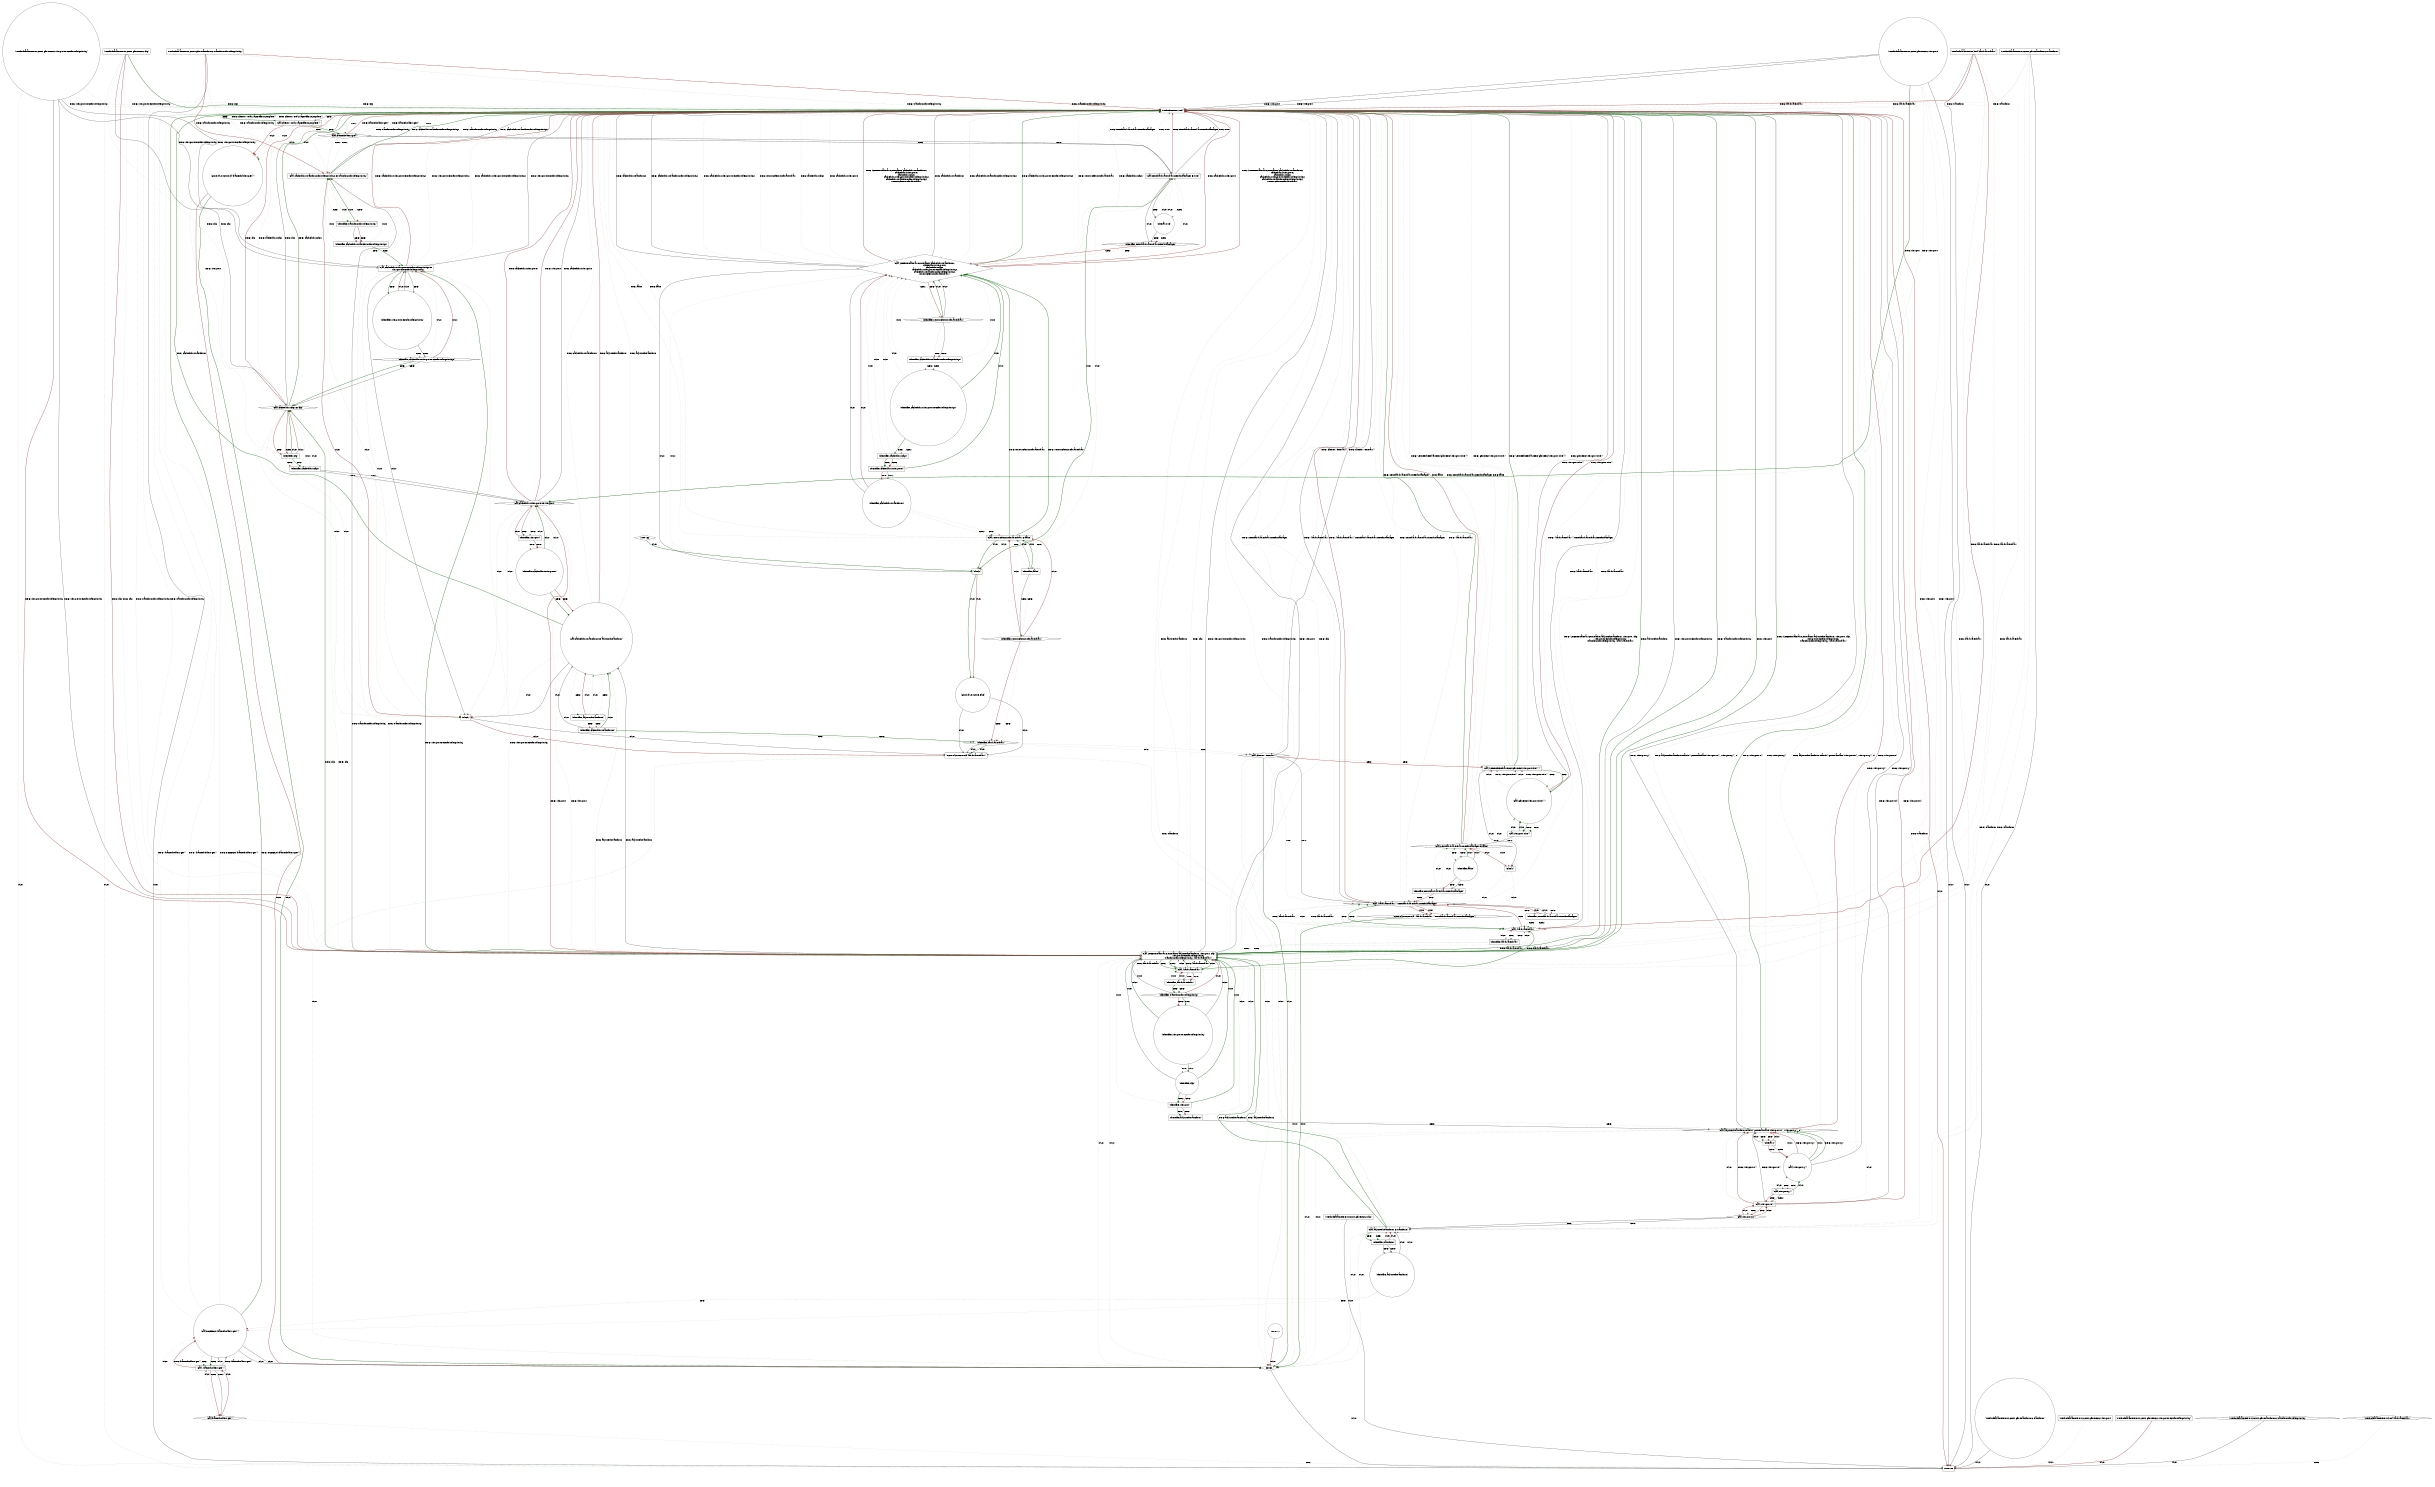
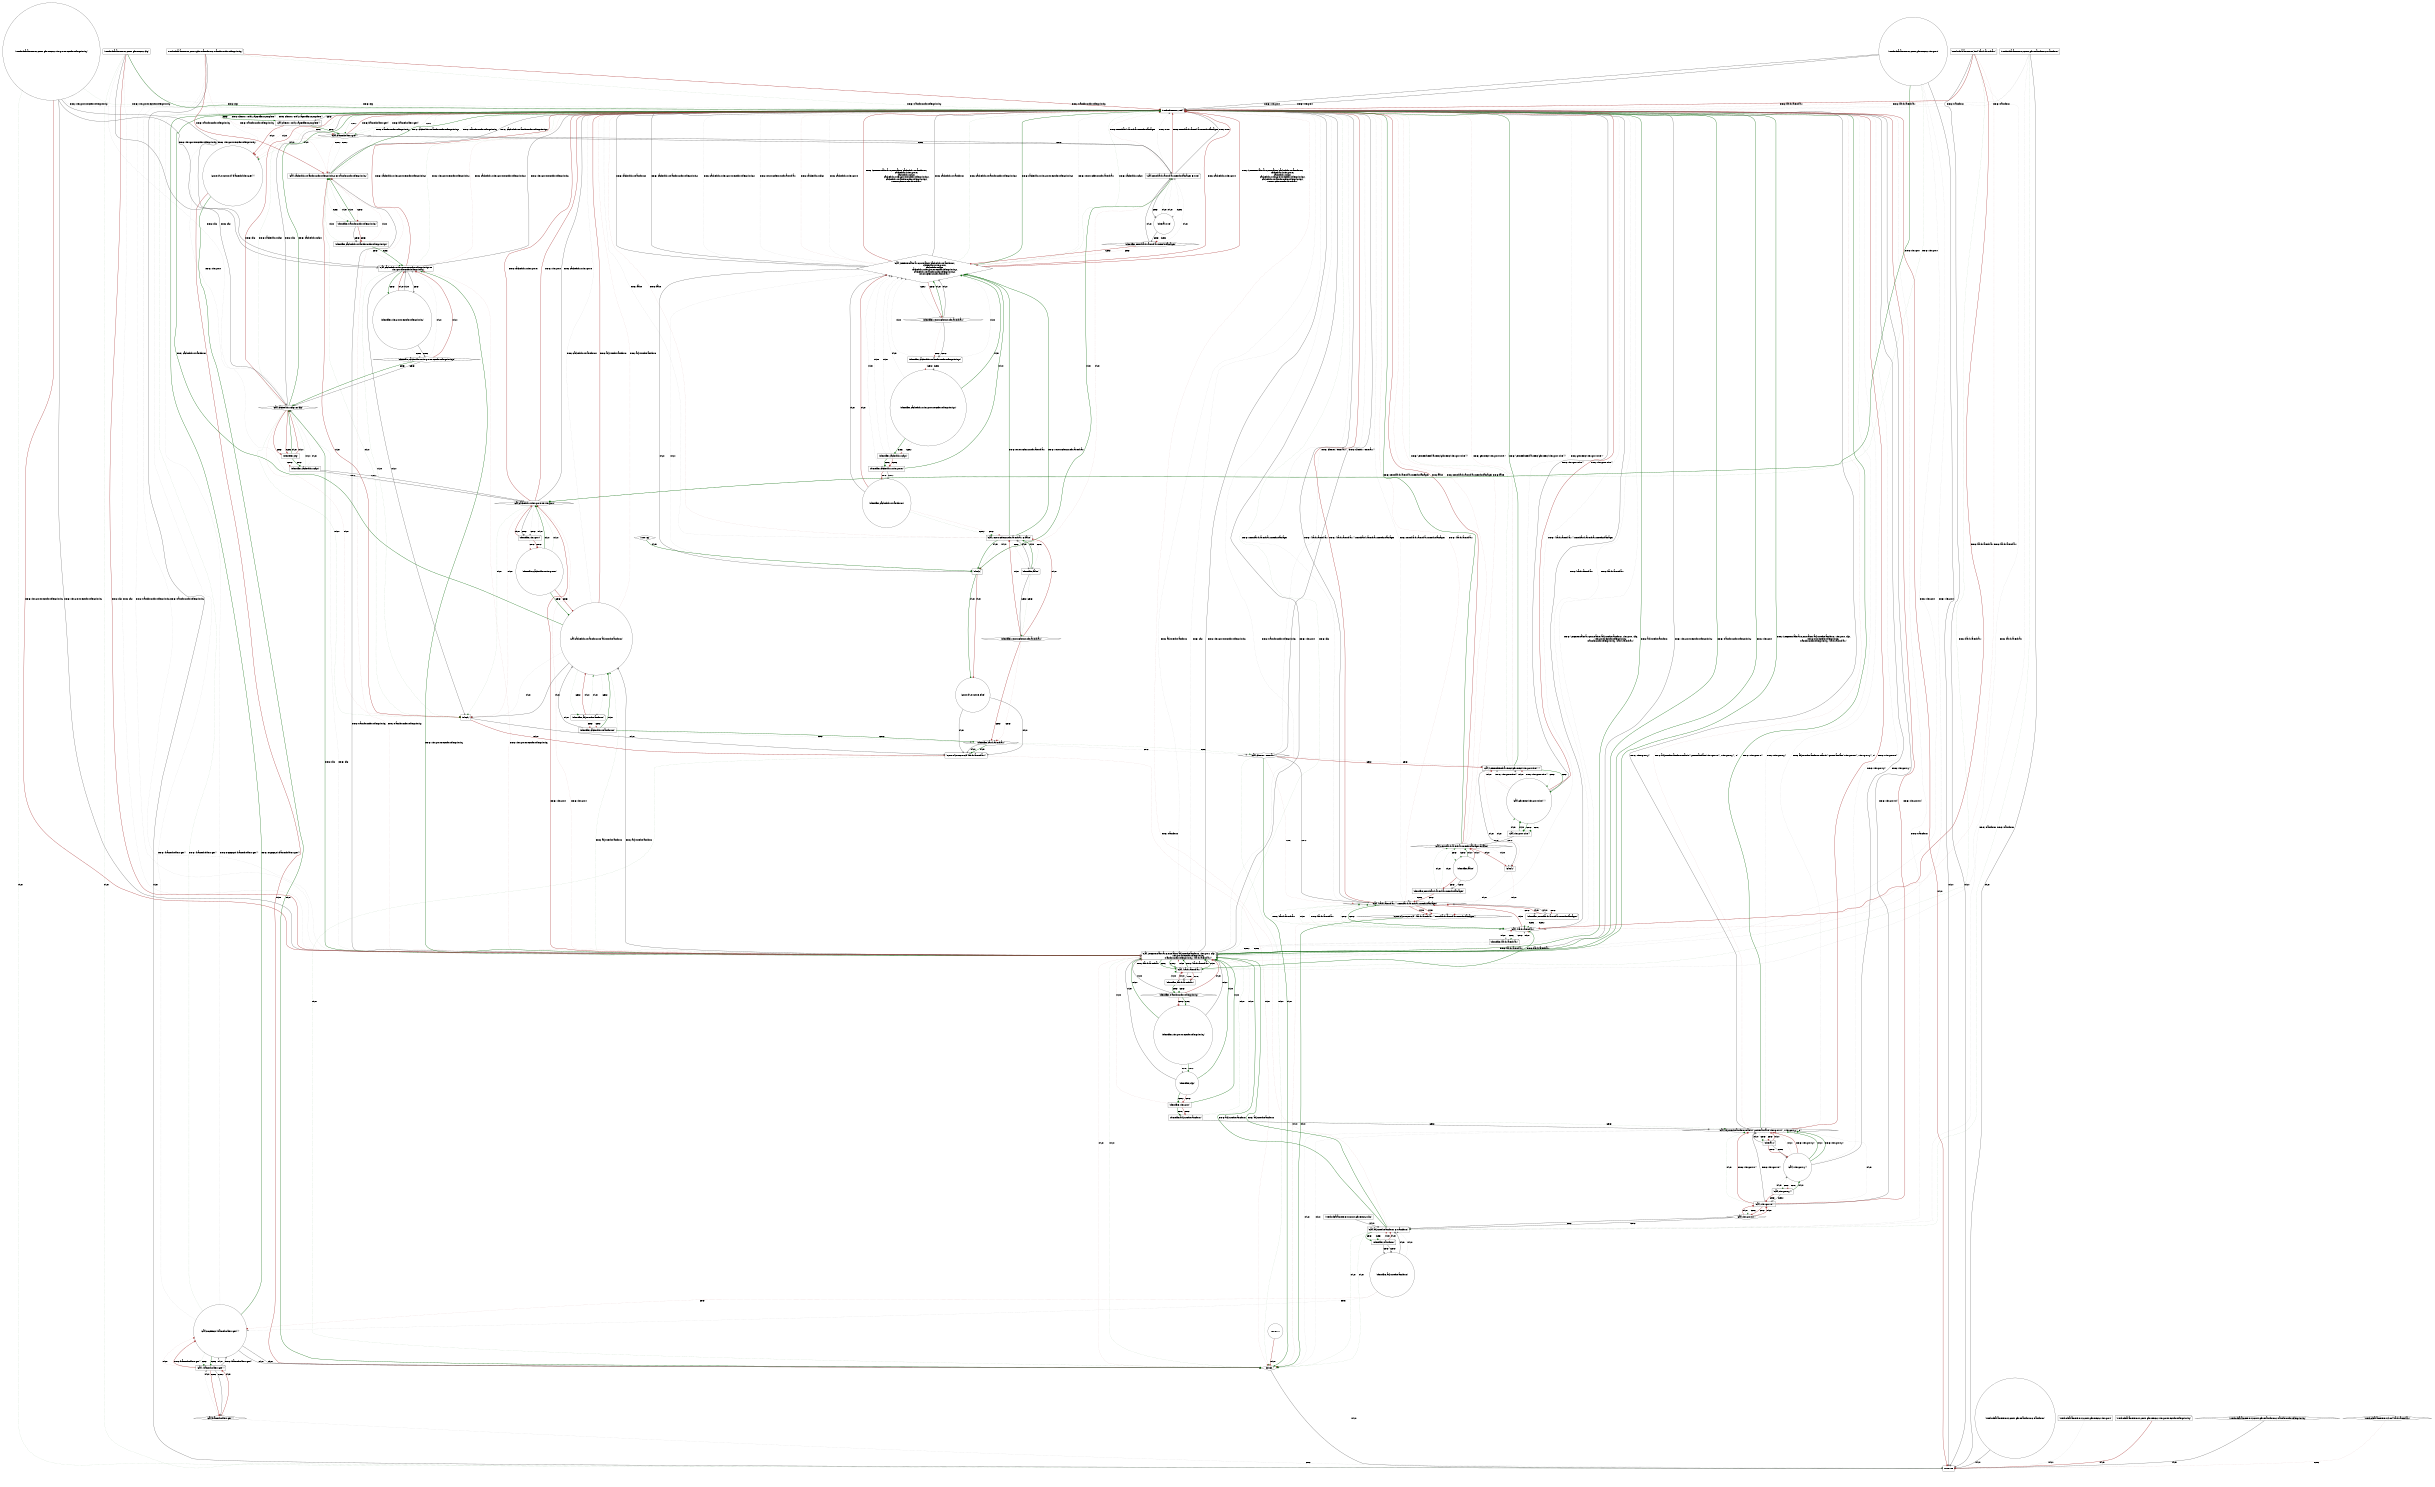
(1550, 1448) -> (1366, 1223)
